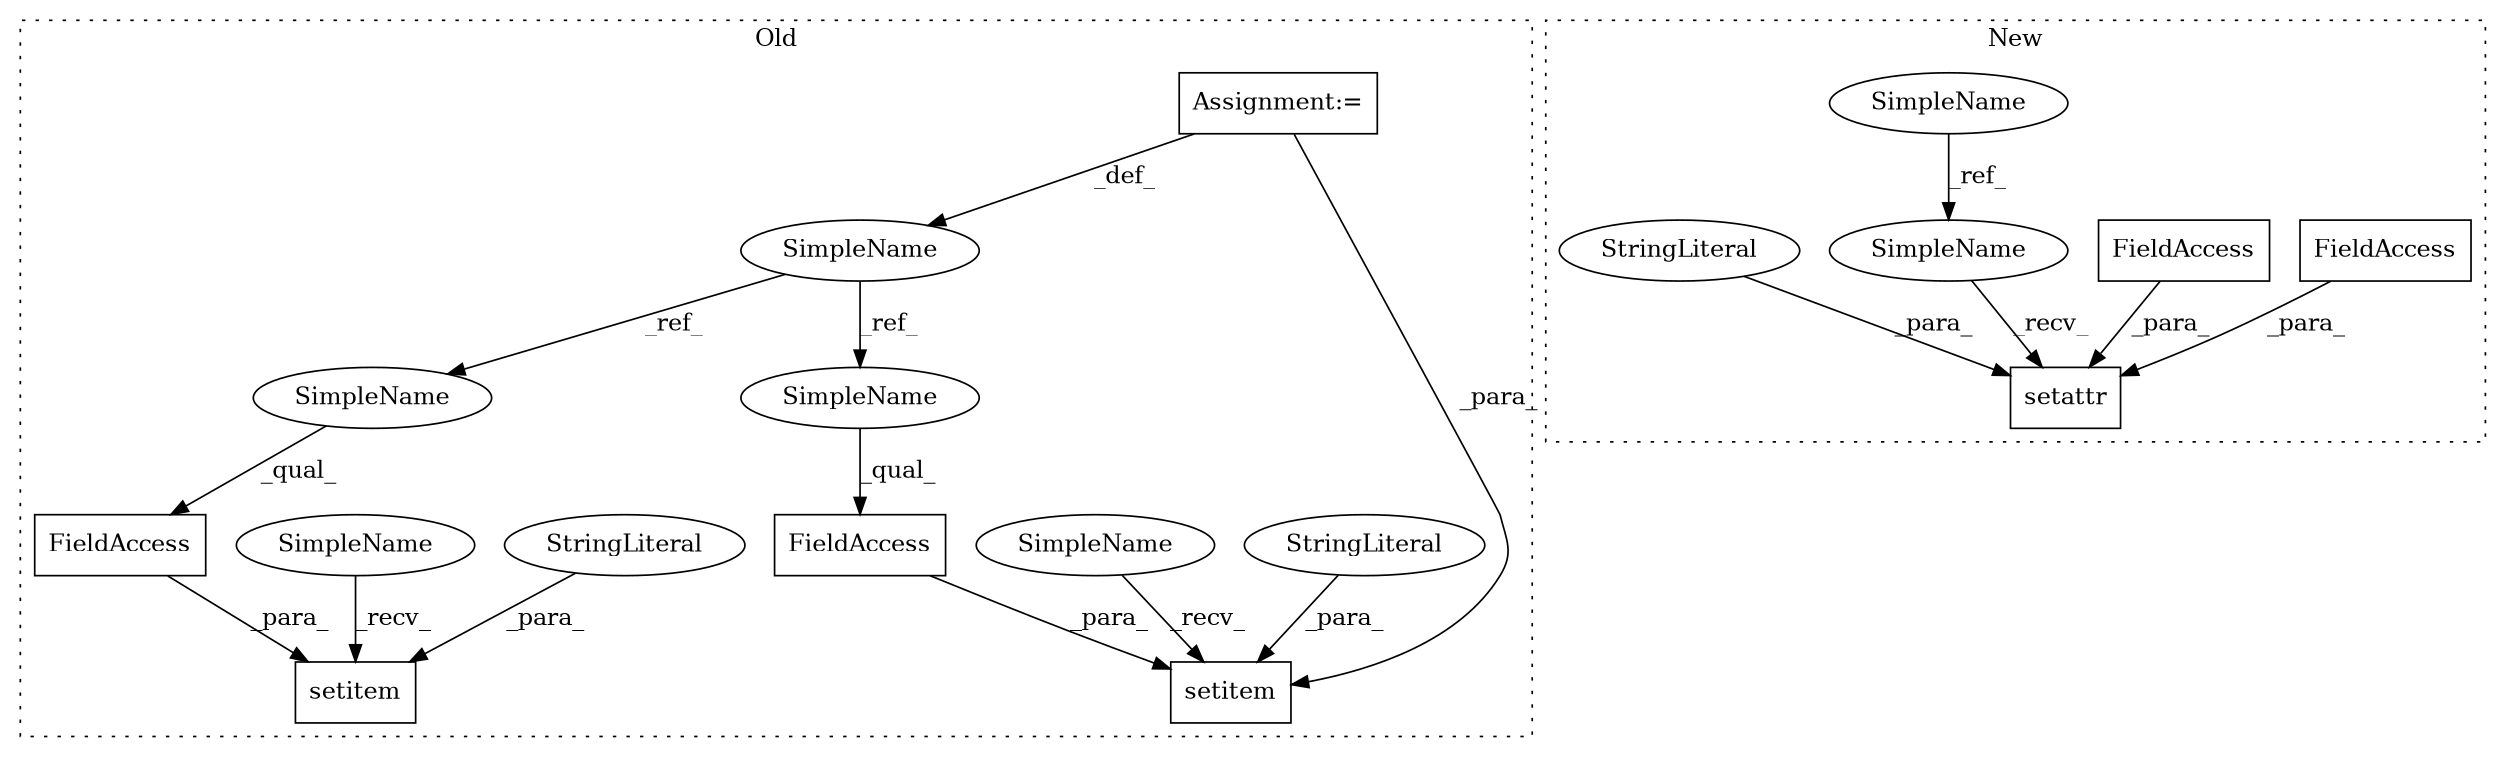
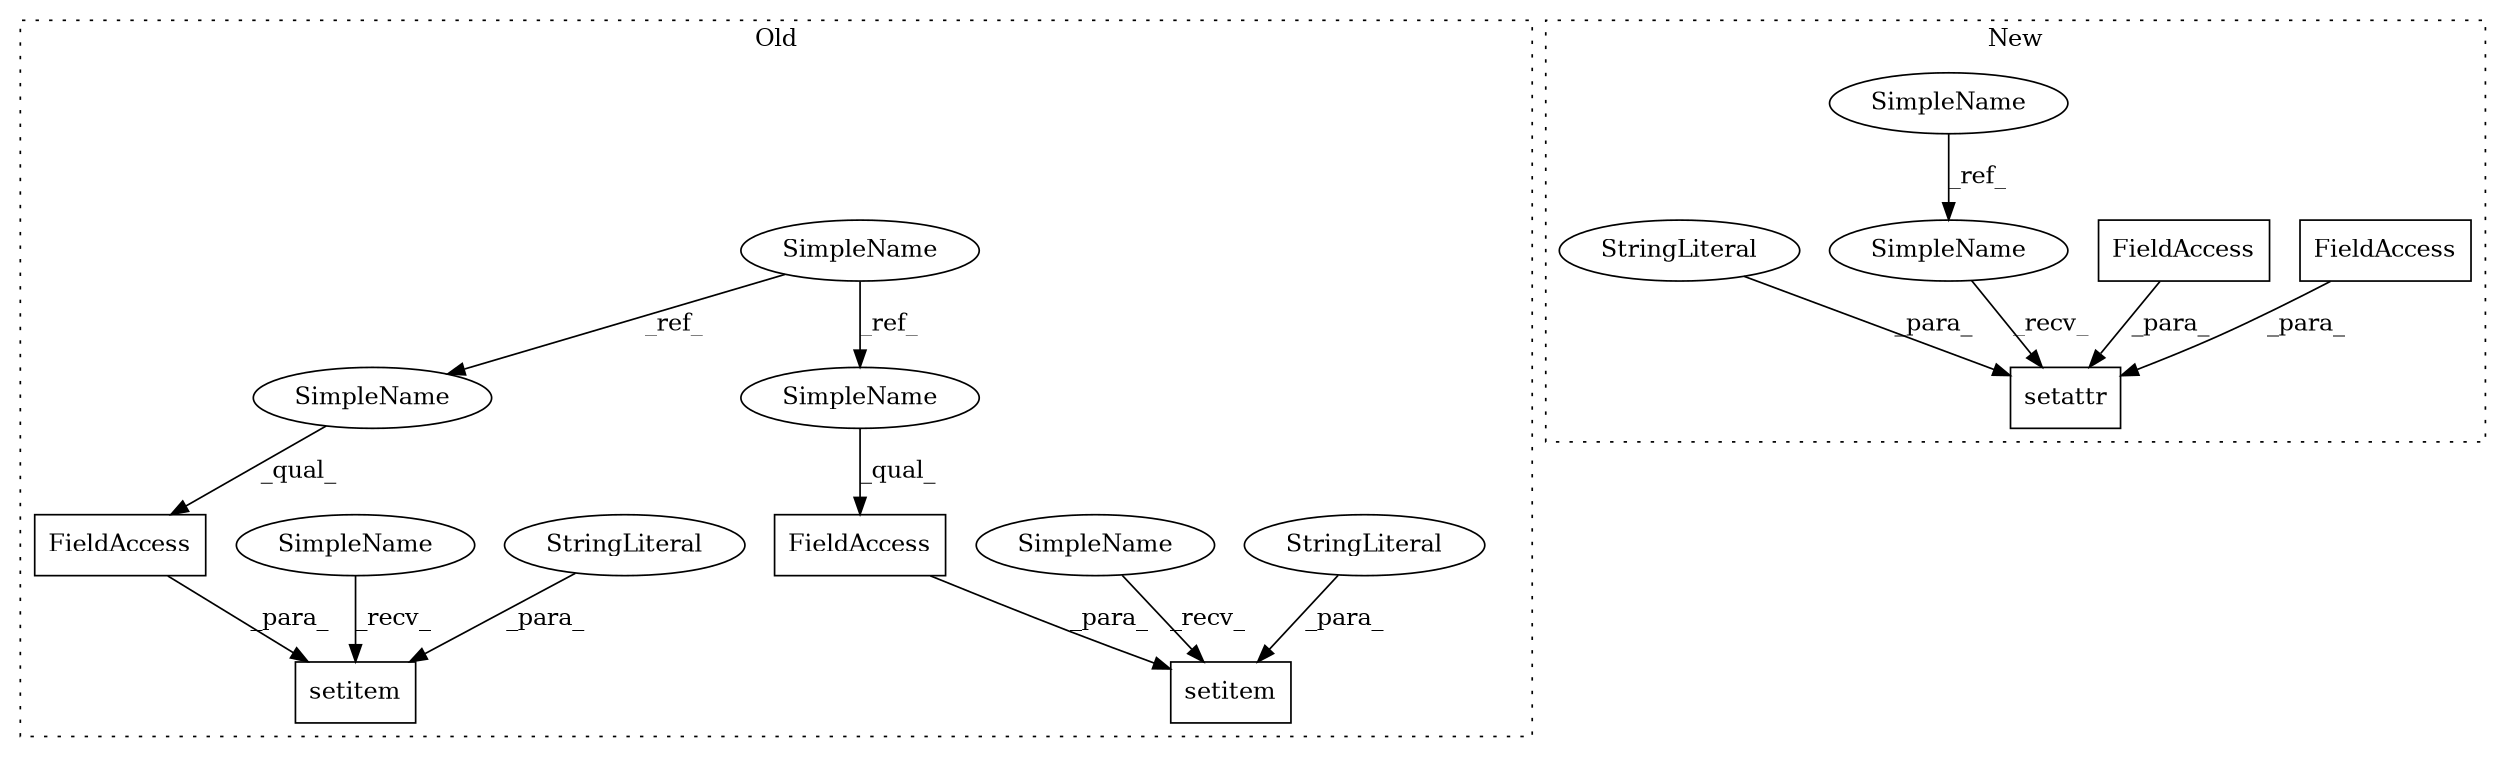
(1278, 103) -> none
